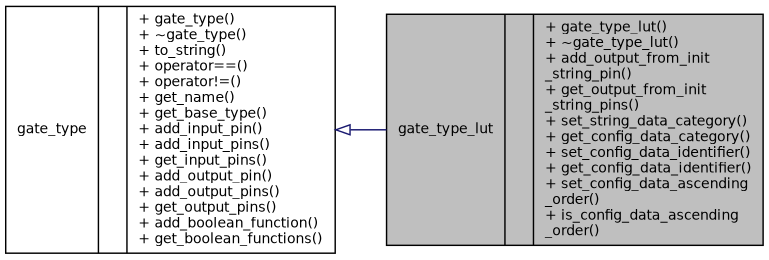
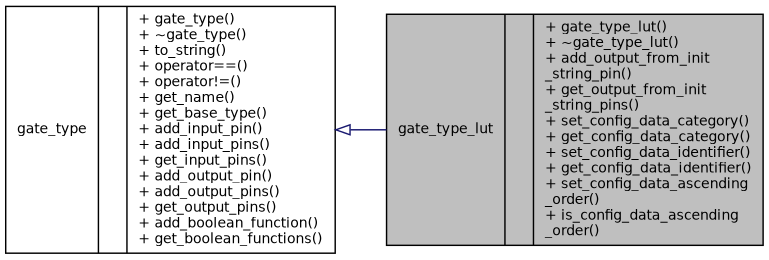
(646, 121) -> (648, 121)
